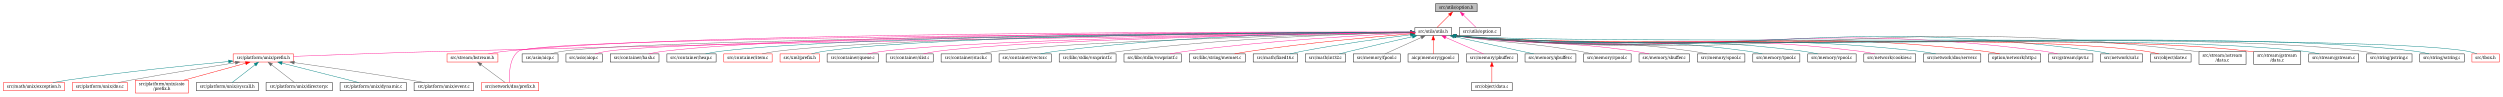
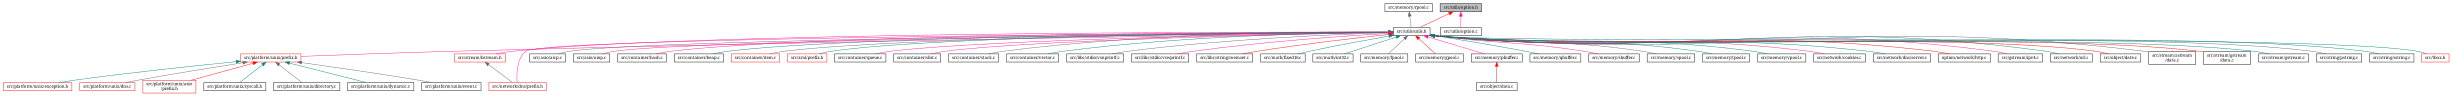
(1542, 46) -> (1410, 22)
(1433, 58) -> (1439, 58)
(34, 87) -> (38, 87)
